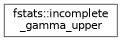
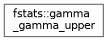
(61, 20) -> (54, 20)
